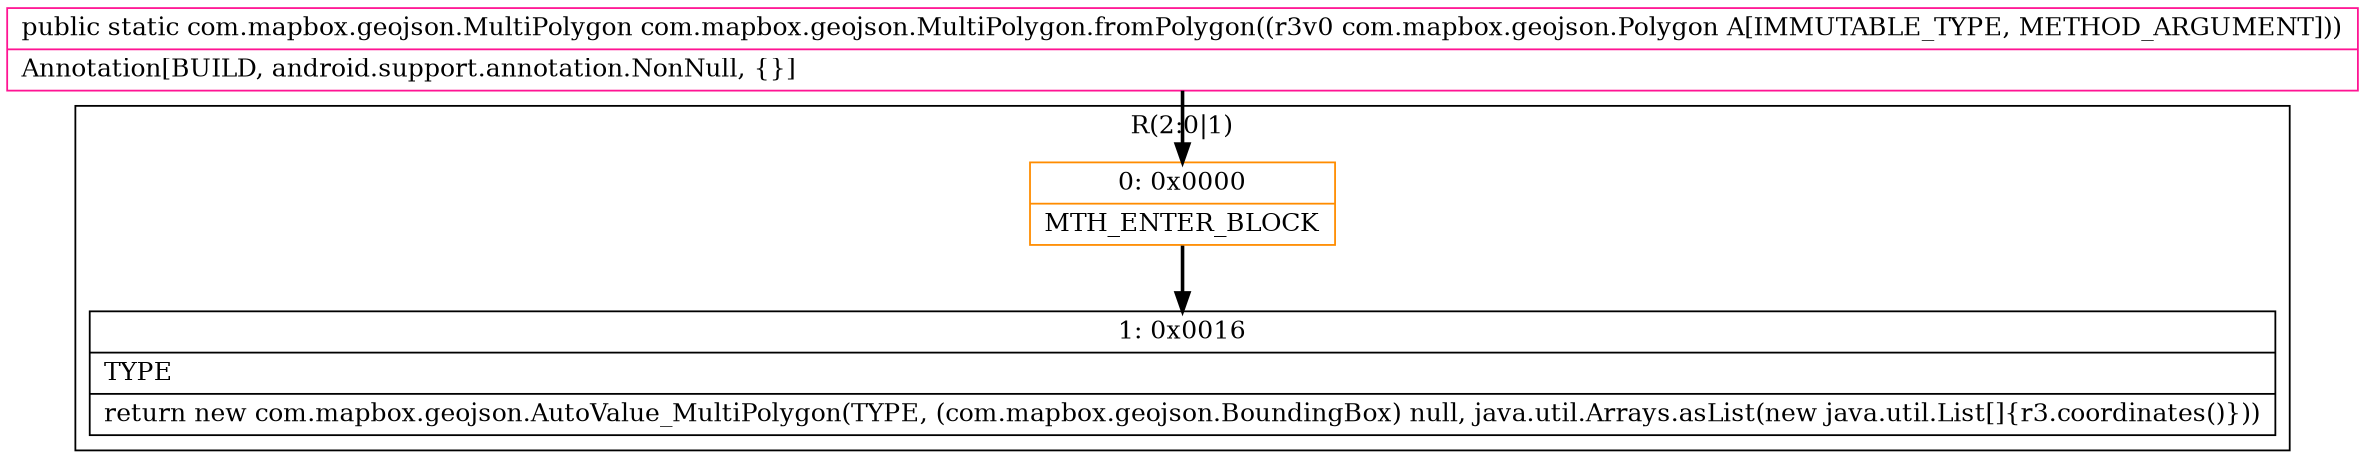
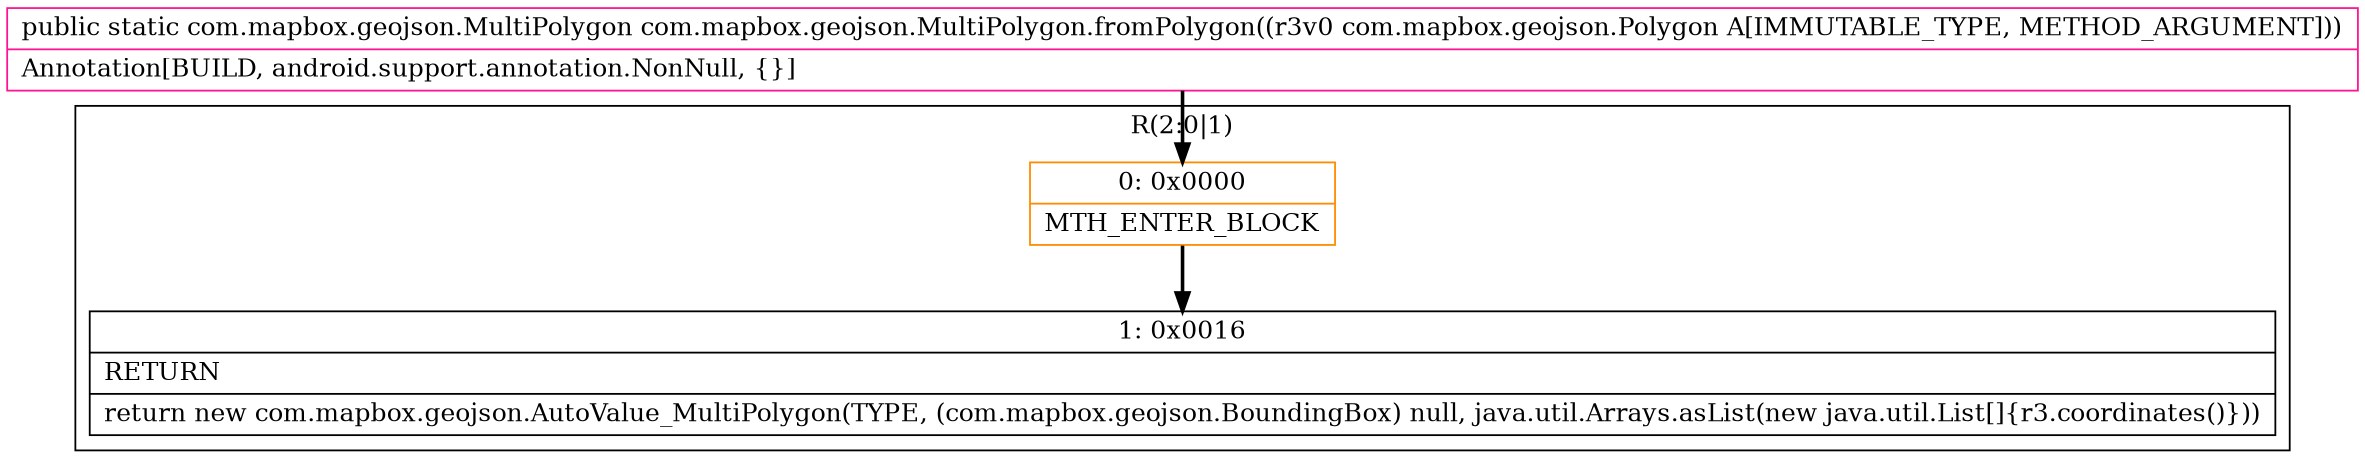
(139, 372) -> (162, 372)
